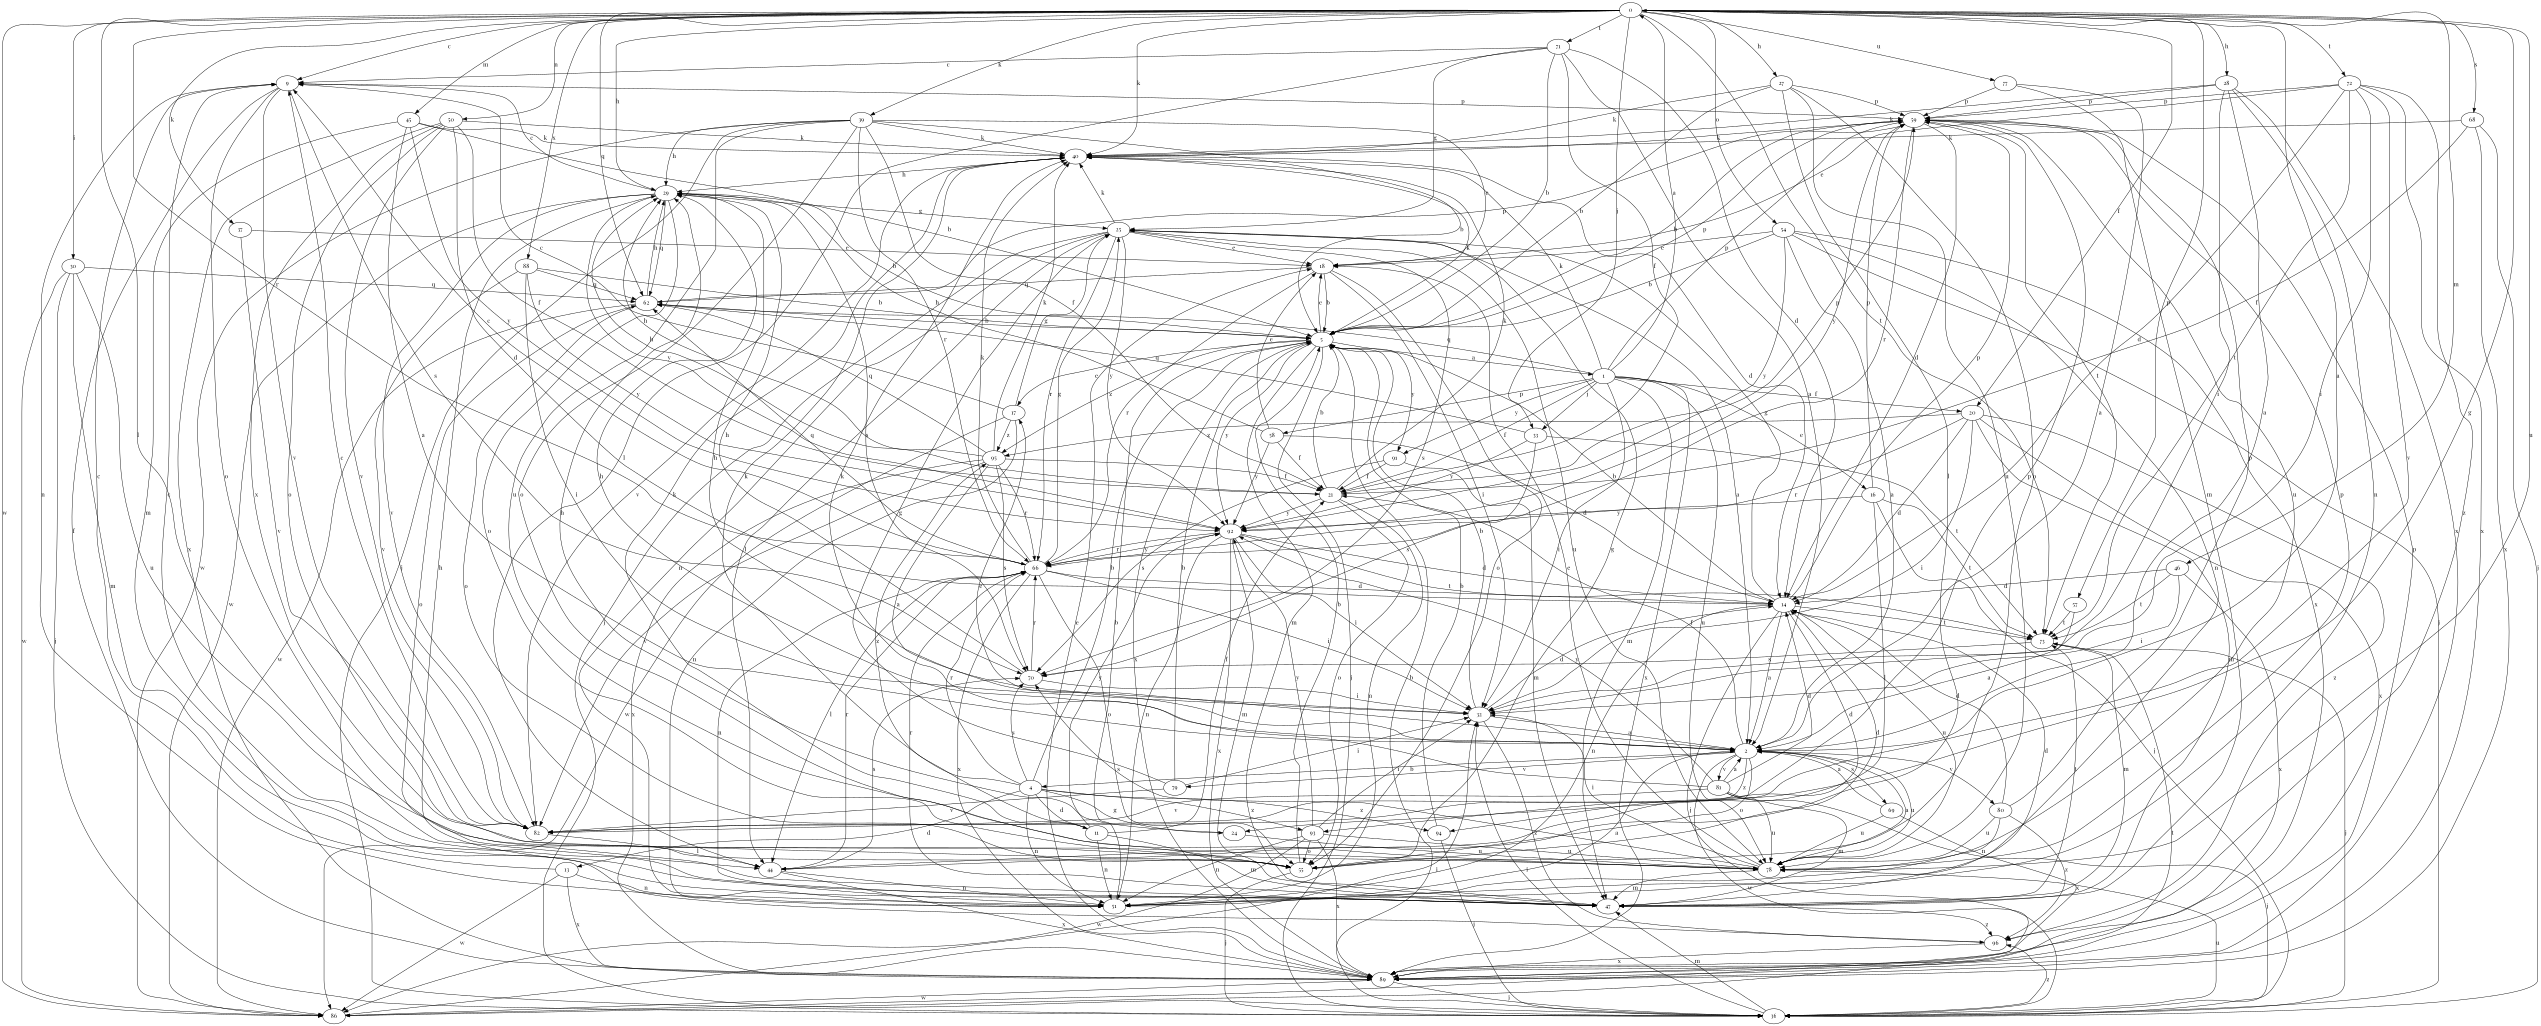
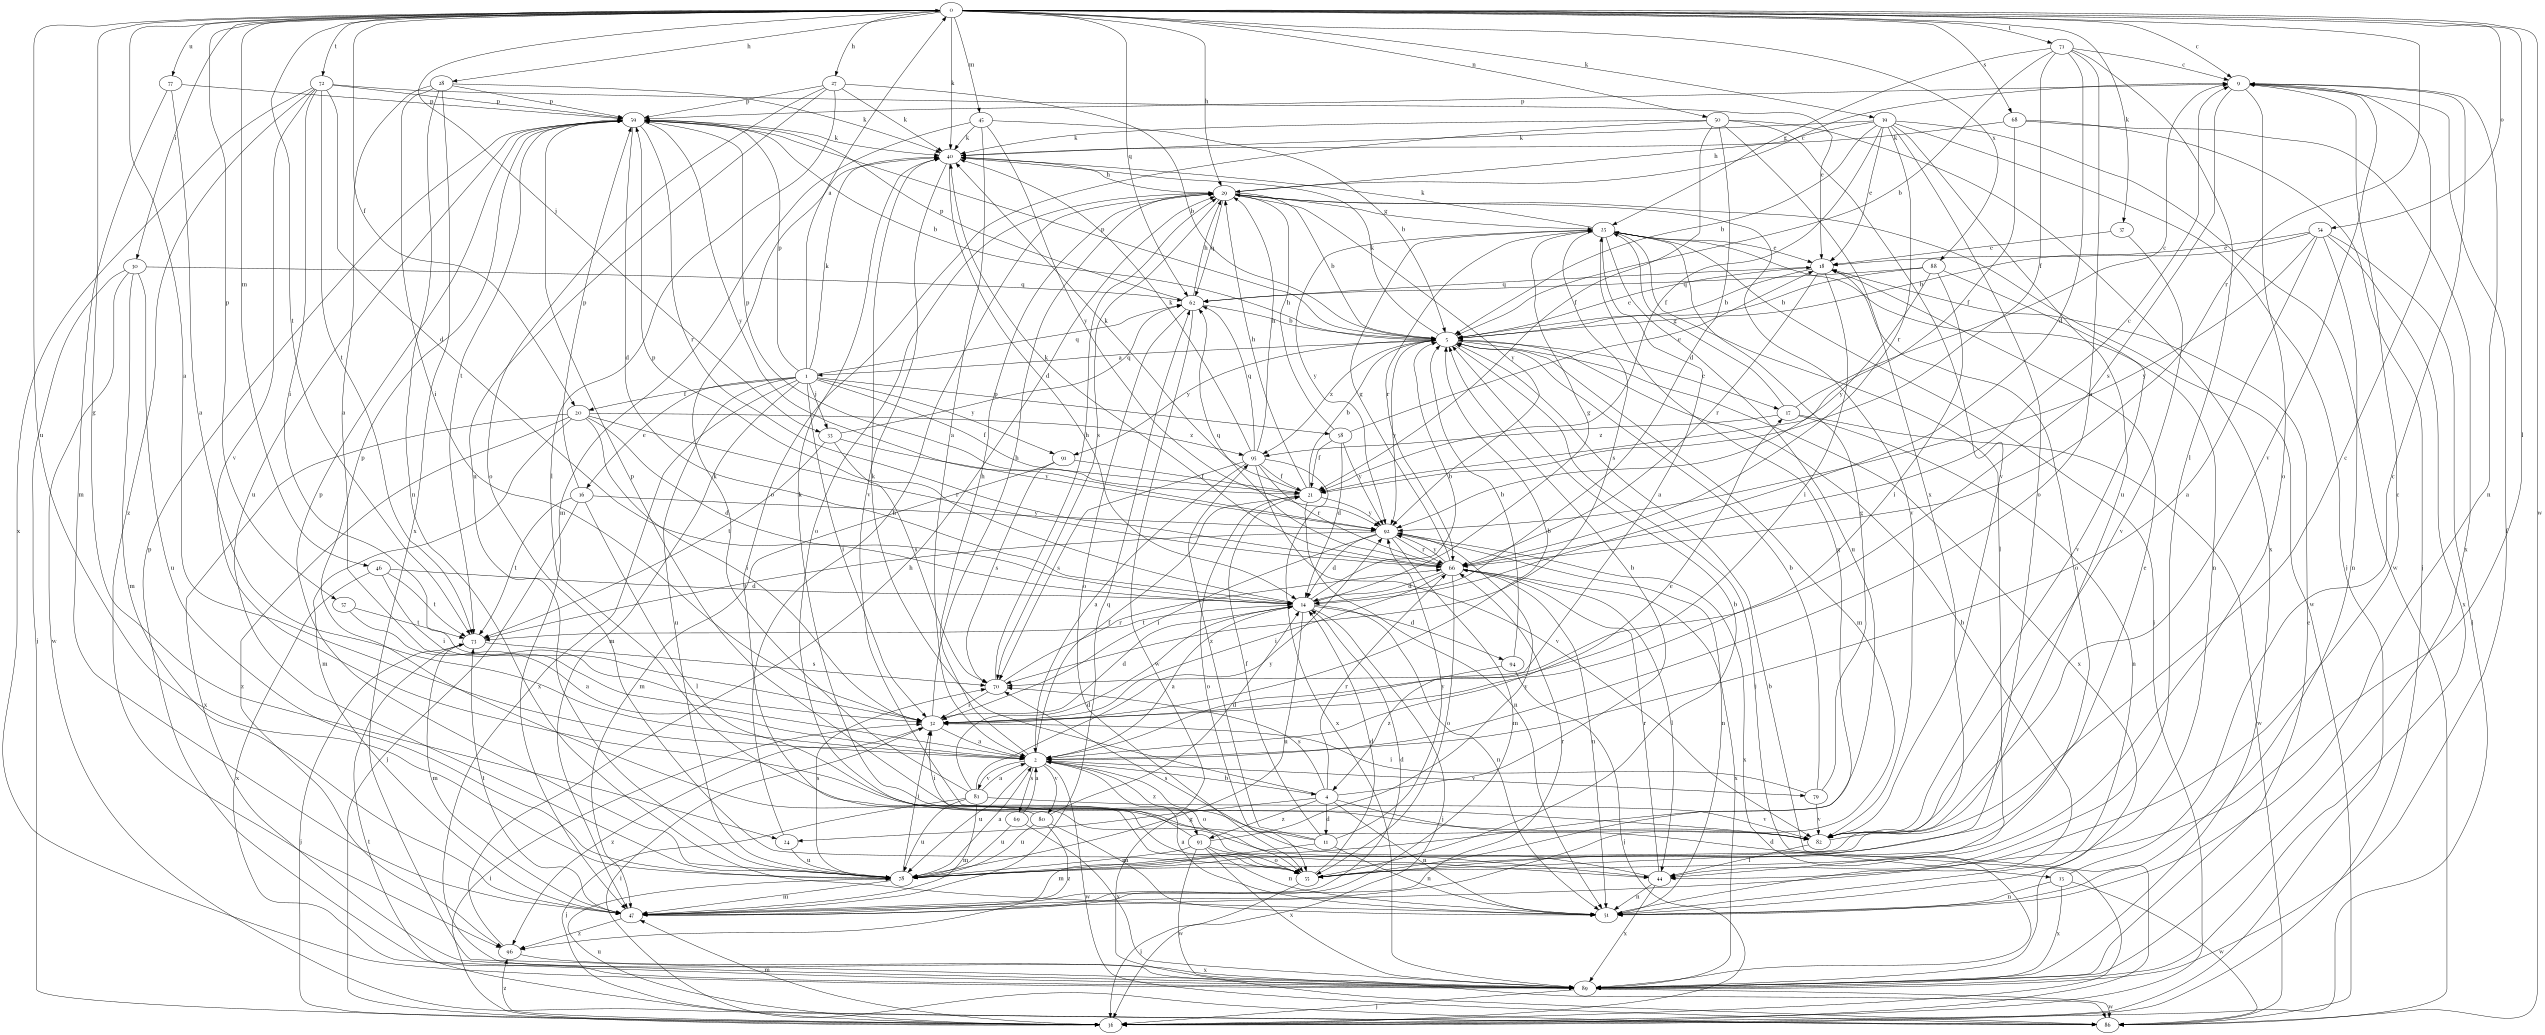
(421, 605) -> (1109, 605)
(1272, 805) -> (1397, 705)
